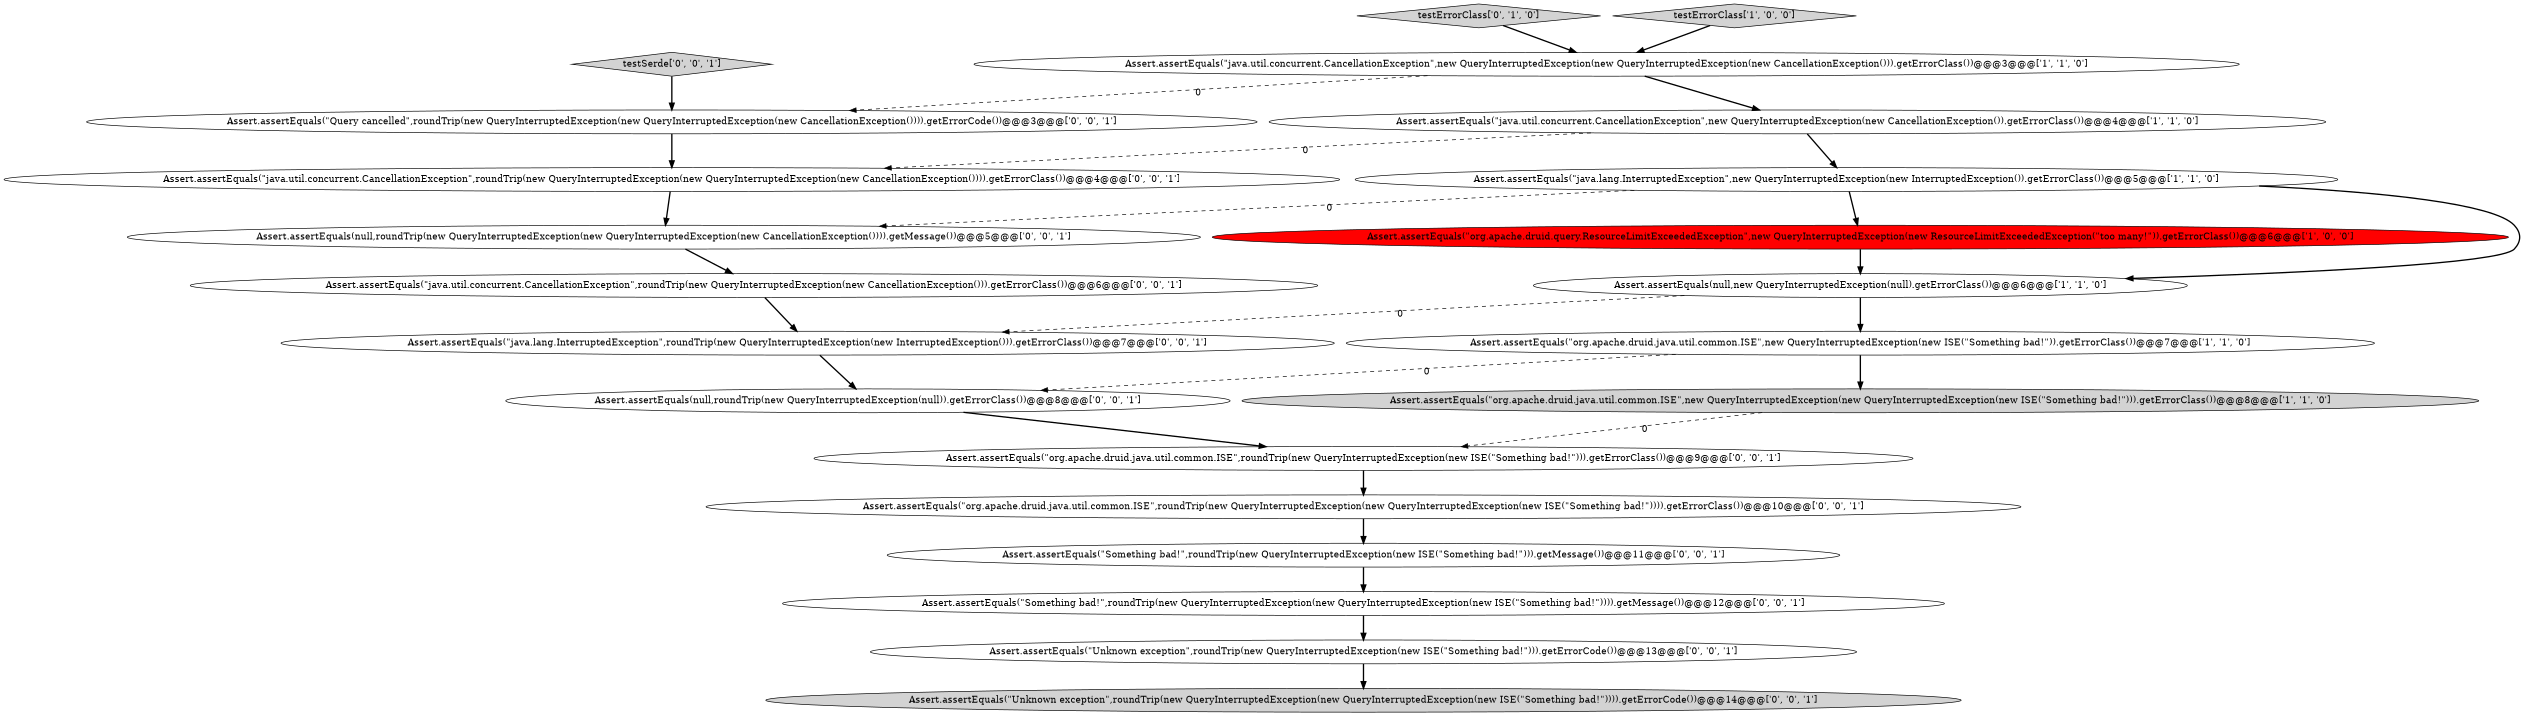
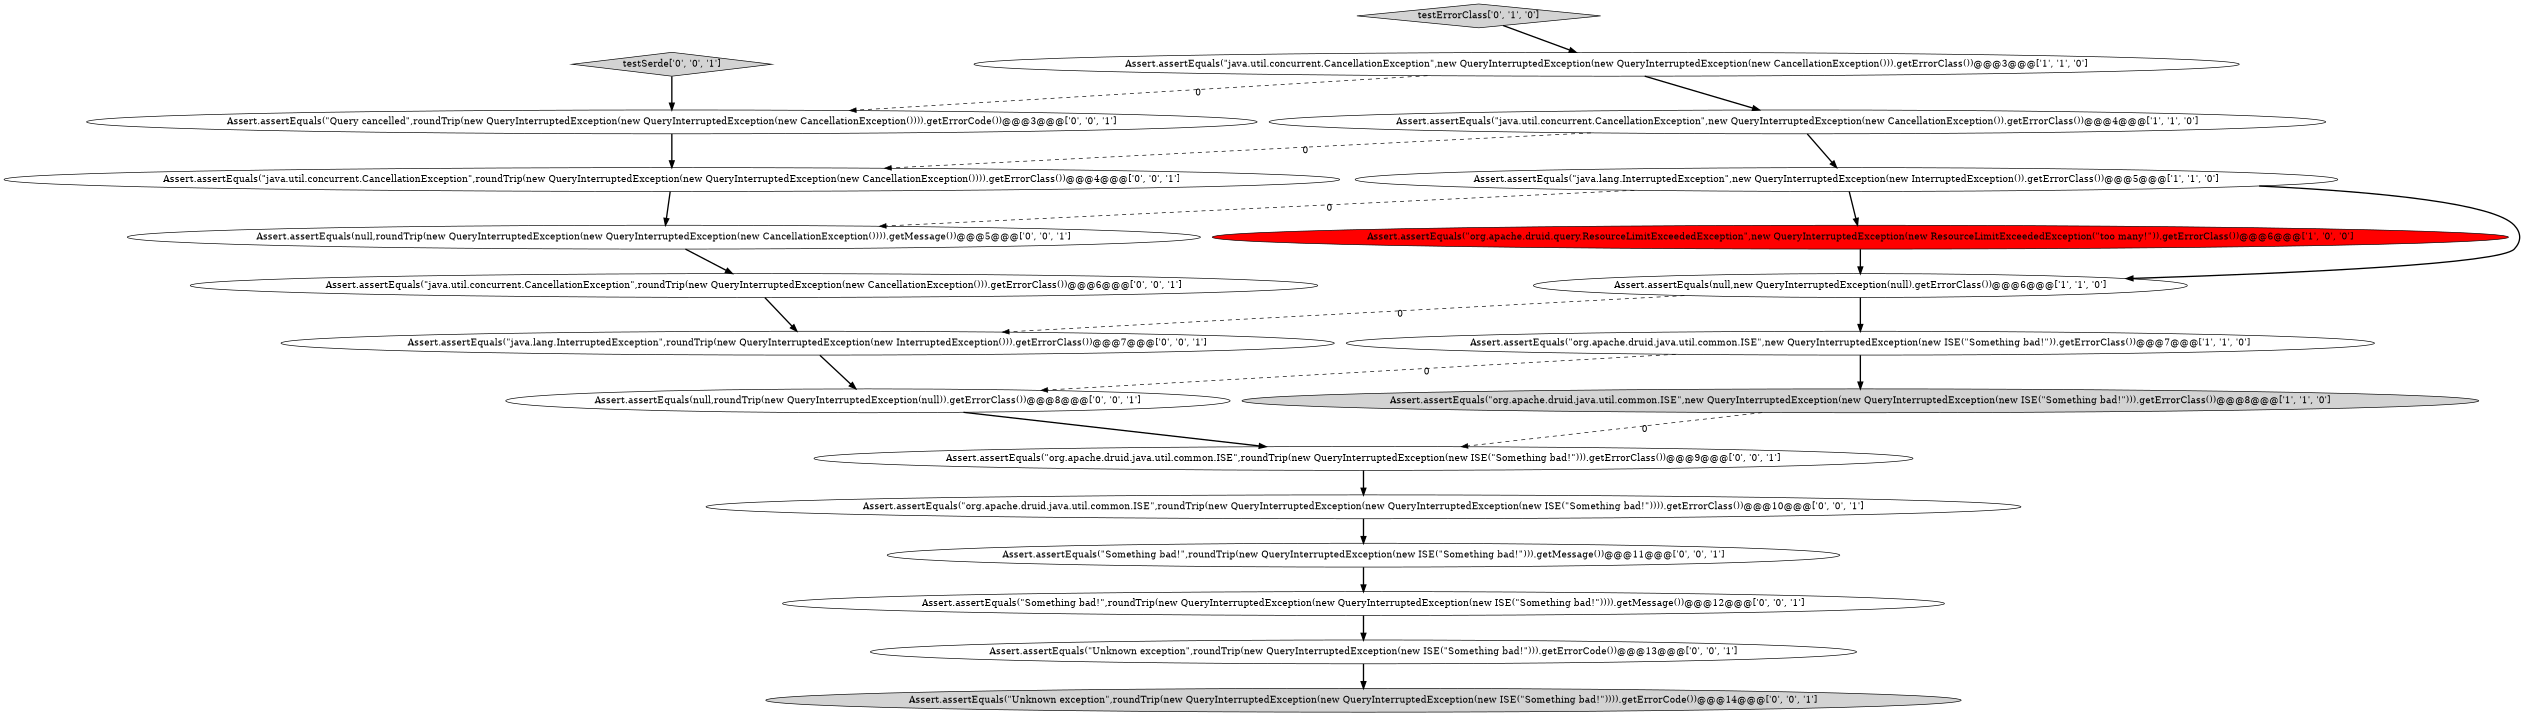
(1734, 16) -> none
